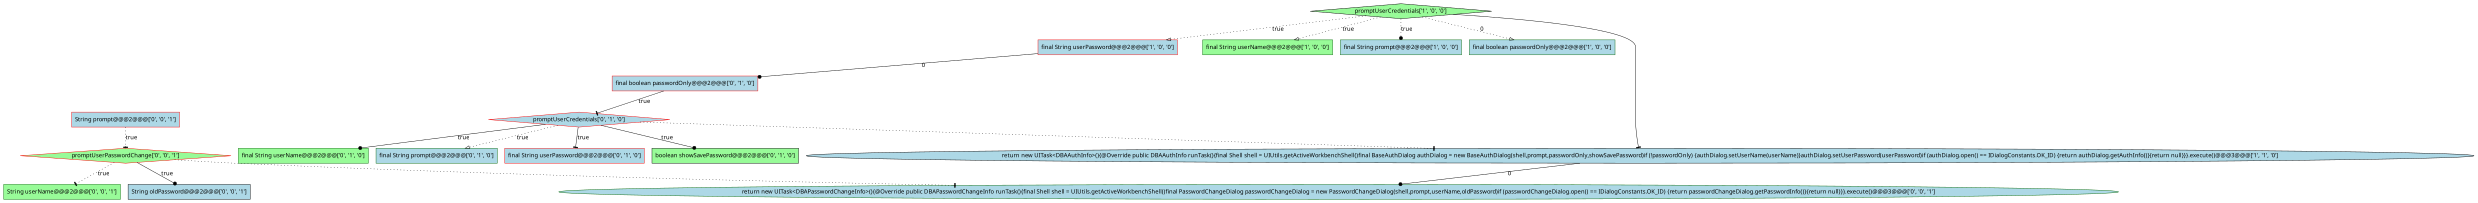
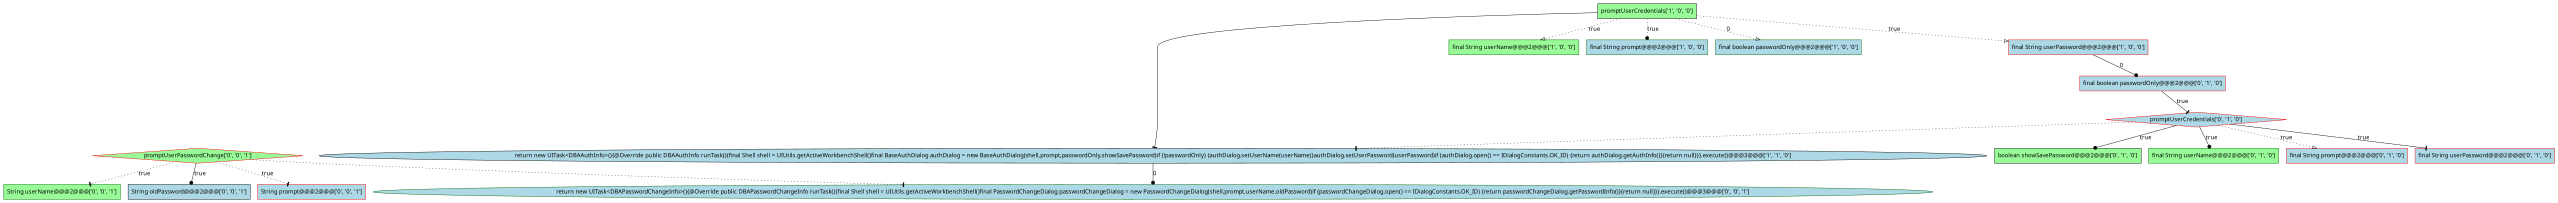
(1401, 11) -> (1647, 11)
(126, 137) -> (252, 173)
(437, 156) -> (2347, 156)
